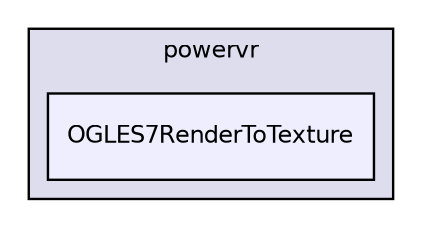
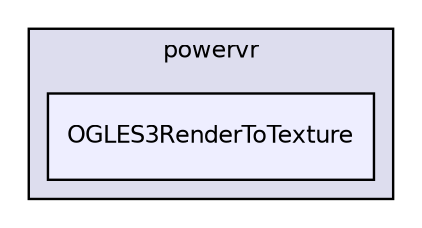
(211, 137) -> (211, 137)
